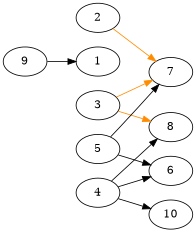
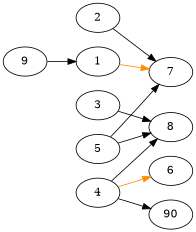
(131, 42) -> (131, 42)
(131, 90) -> (130, 66)
(126, 114) -> (126, 114)
(129, 158) -> (131, 139)
(131, 183) -> (131, 183)
(171, 215) -> (171, 215)
